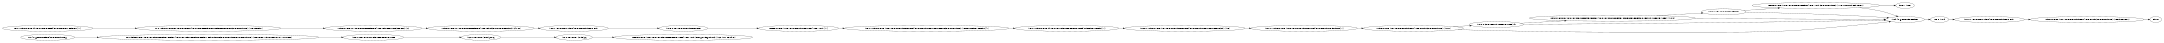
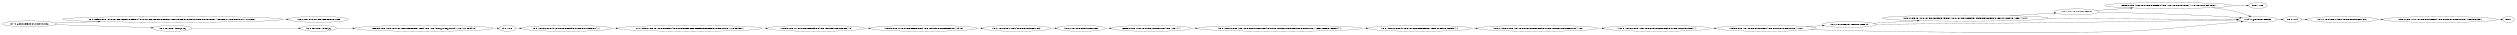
none -> (507, 28)
(432, 37) -> (103, 26)
